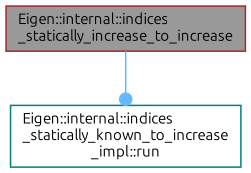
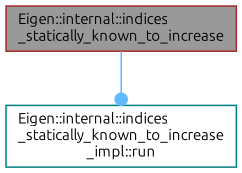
(126, 29) -> (121, 29)
